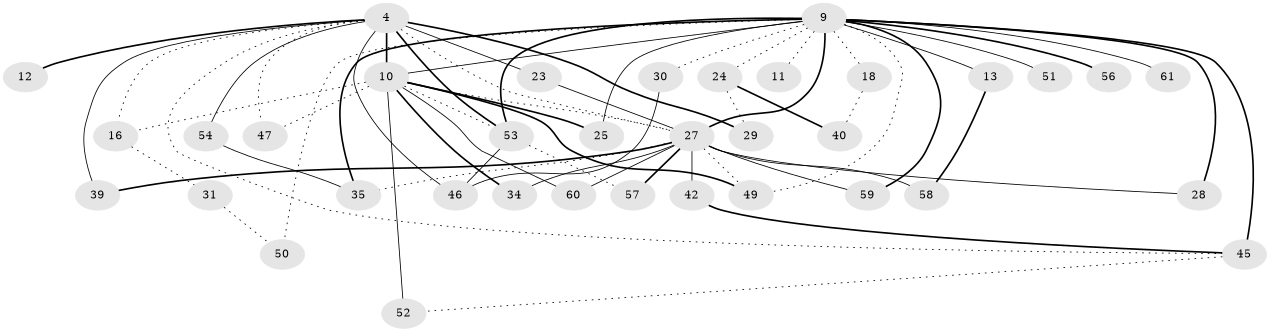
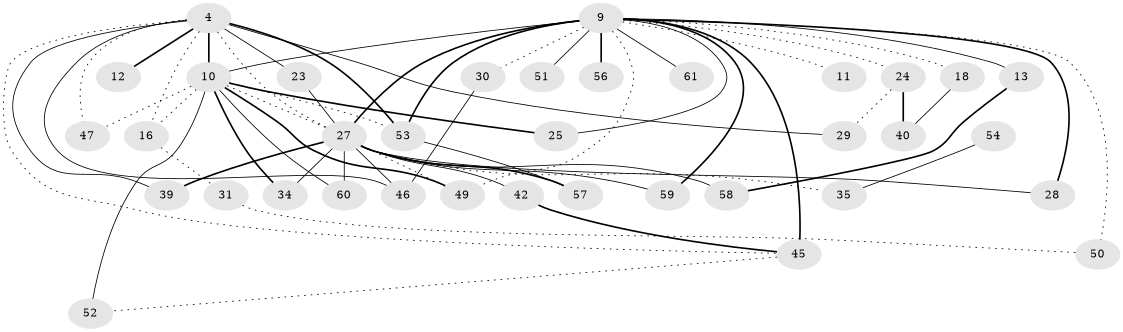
(516, 32) -> none
(269, 53) -> none
(574, 64) -> (521, 104)
(854, 107) -> (933, 107)
(483, 166) -> (370, 162)
(572, 166) -> (494, 162)
